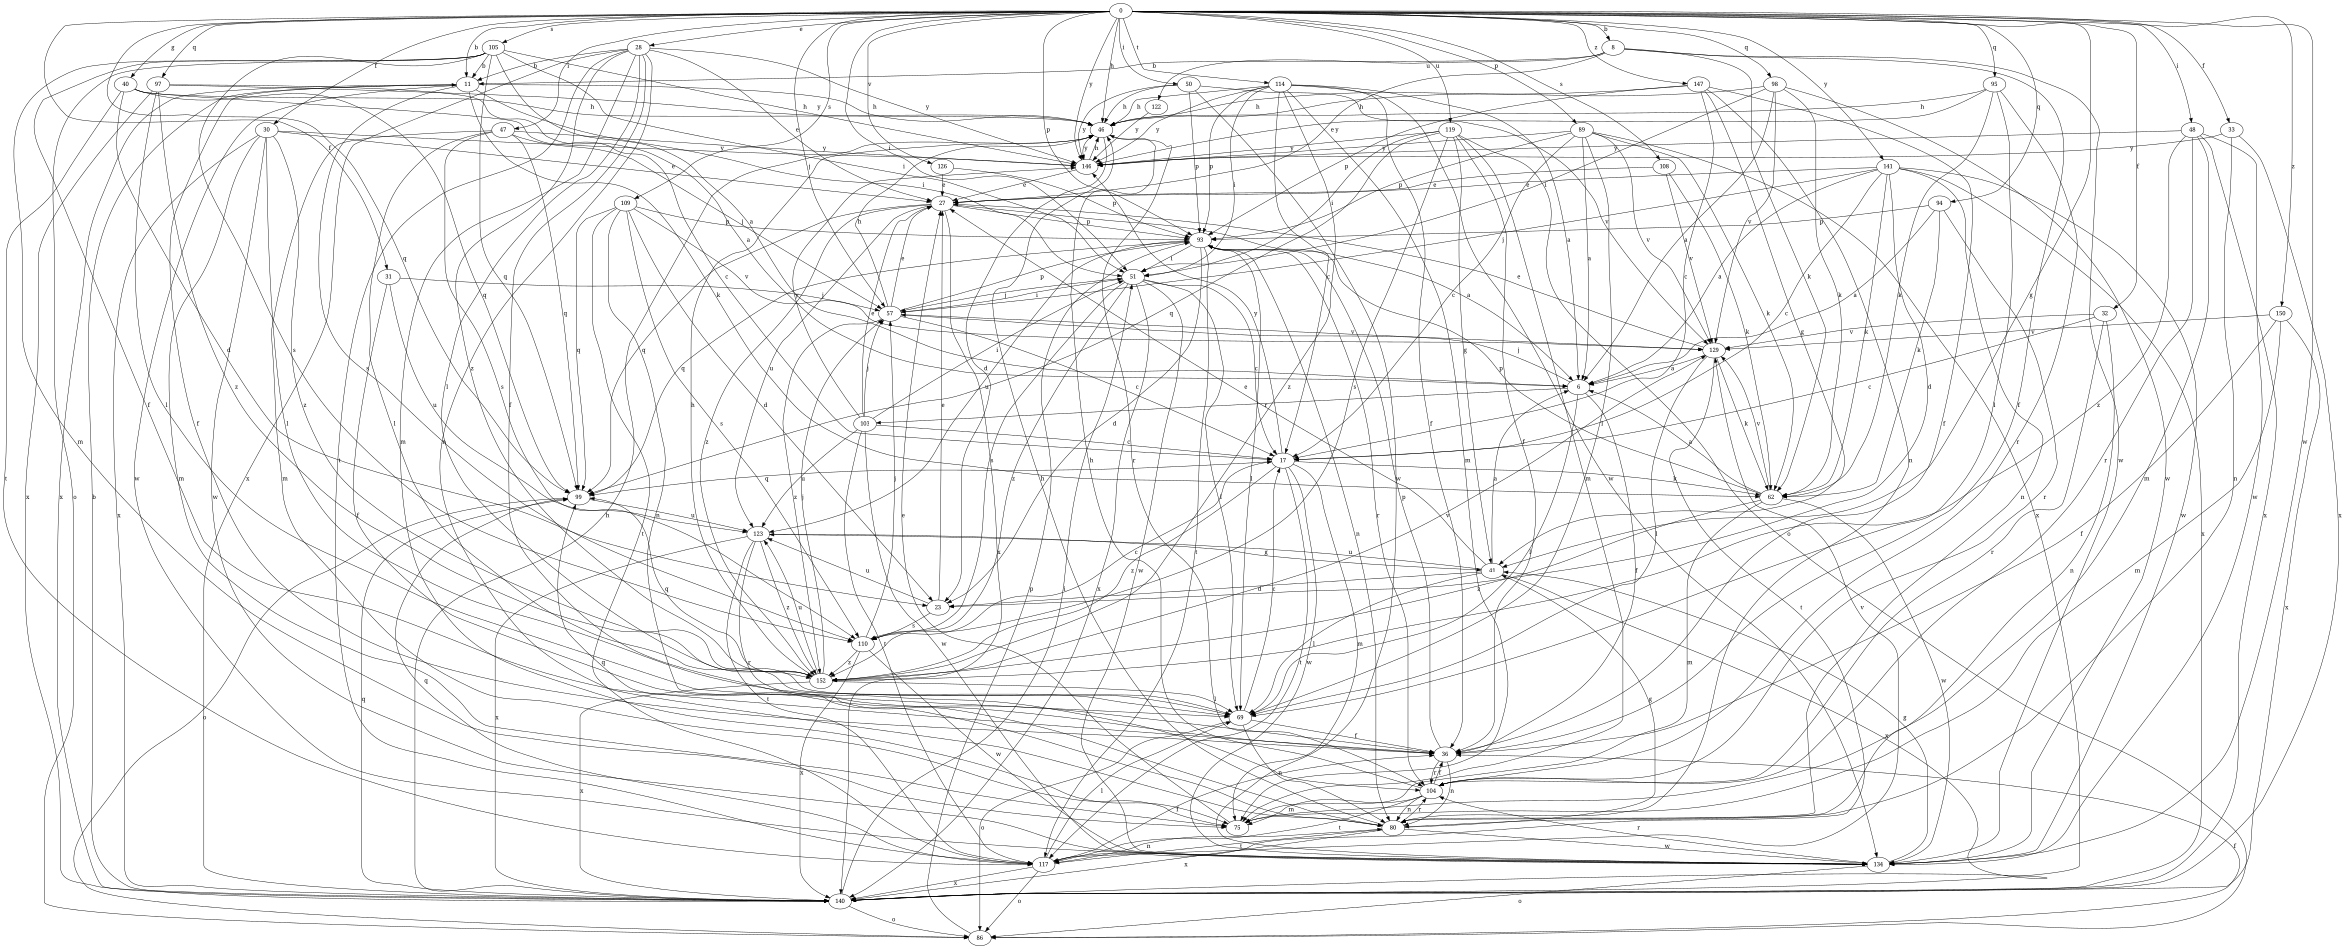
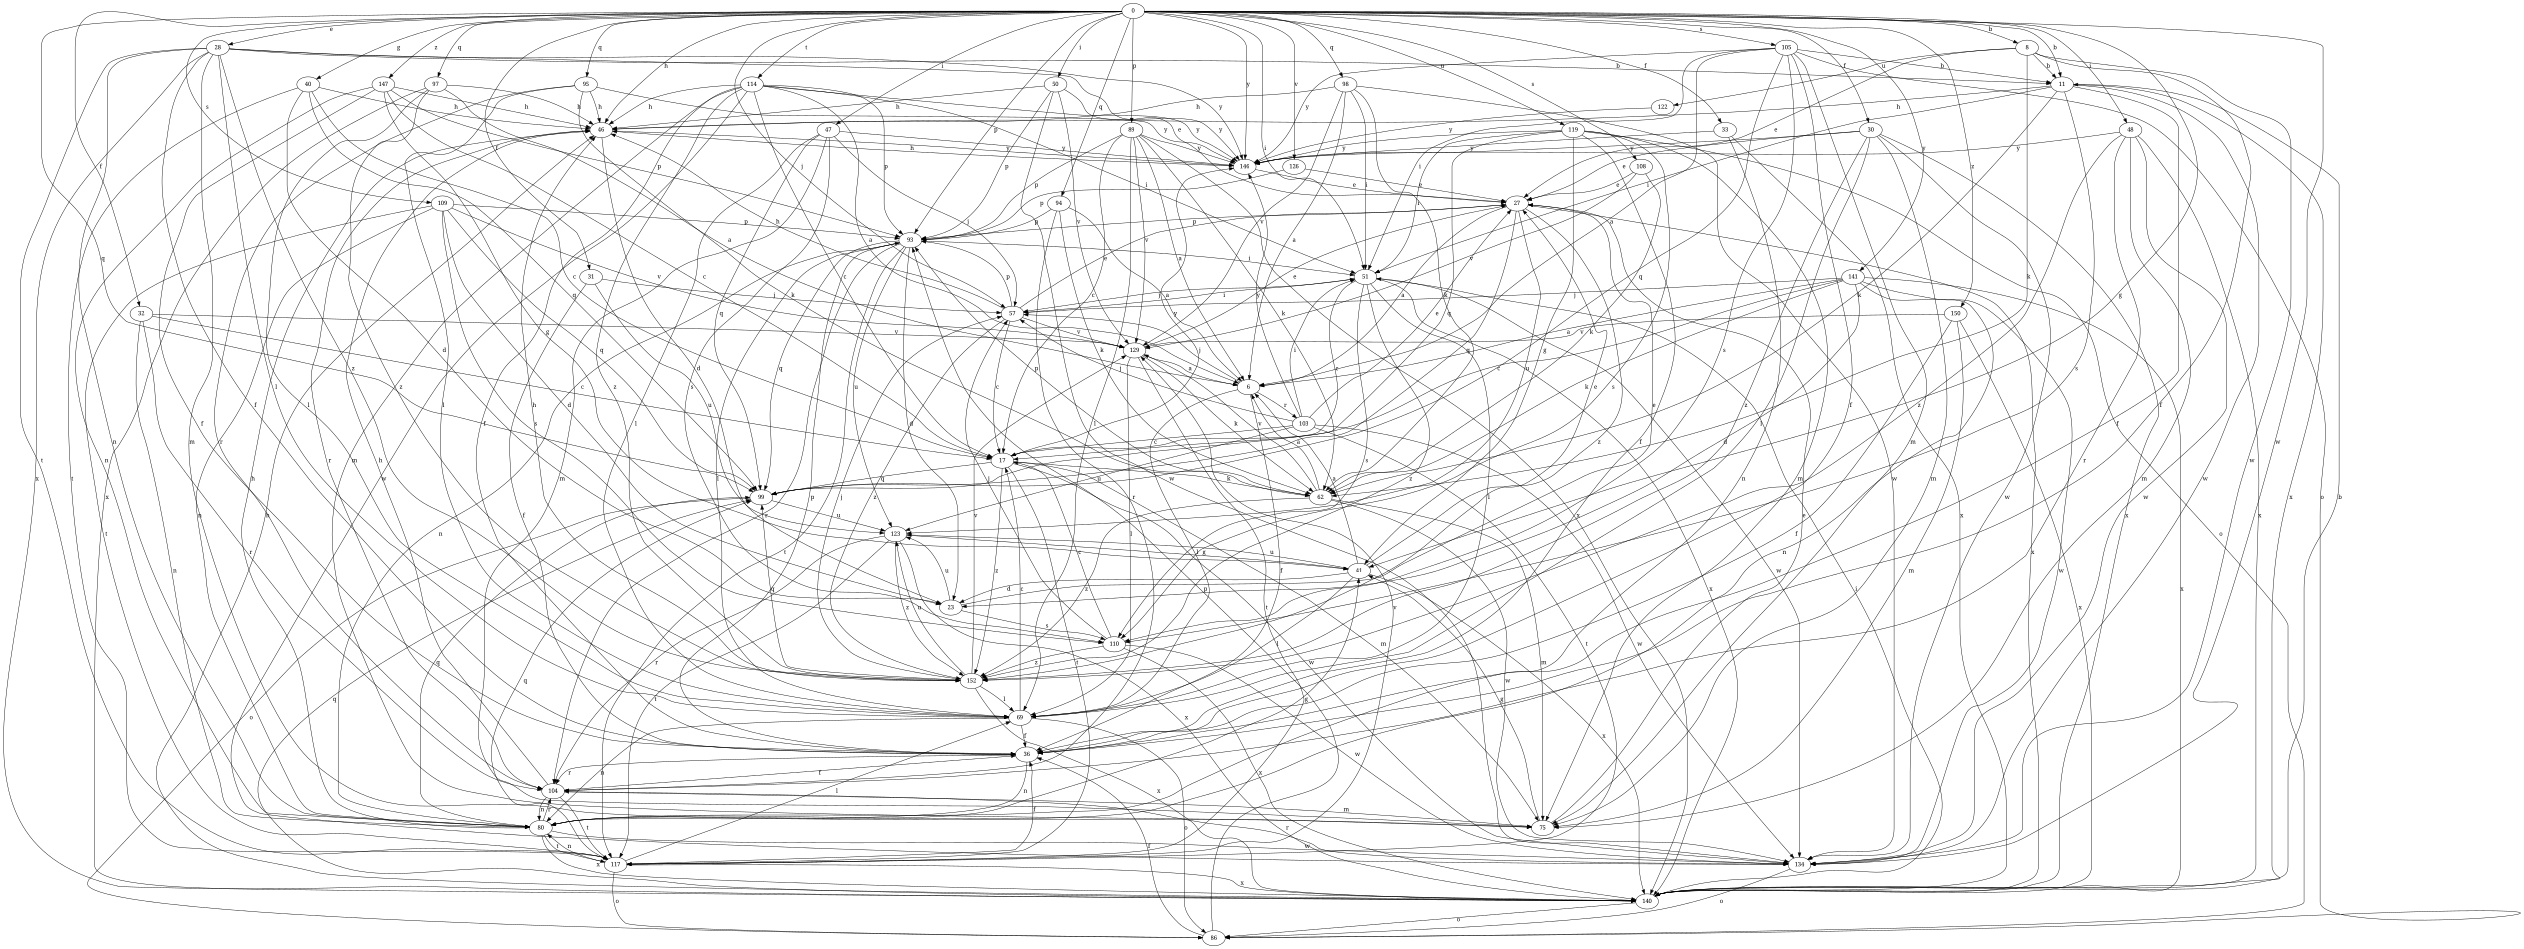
(1417, 189) -> none
(1805, 662) -> (1490, 684)
